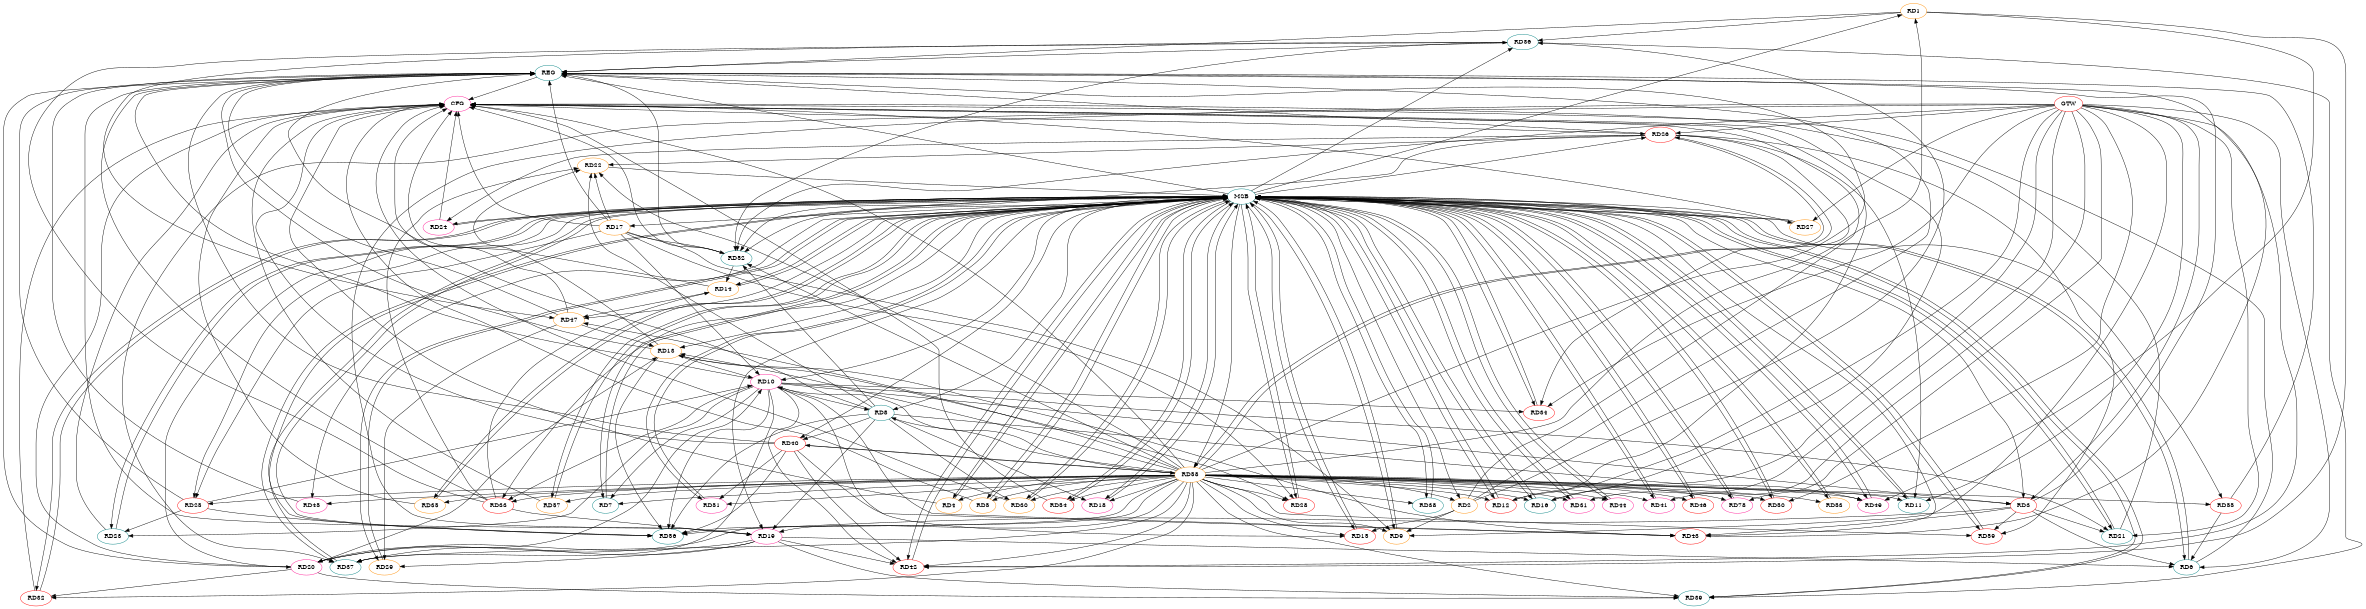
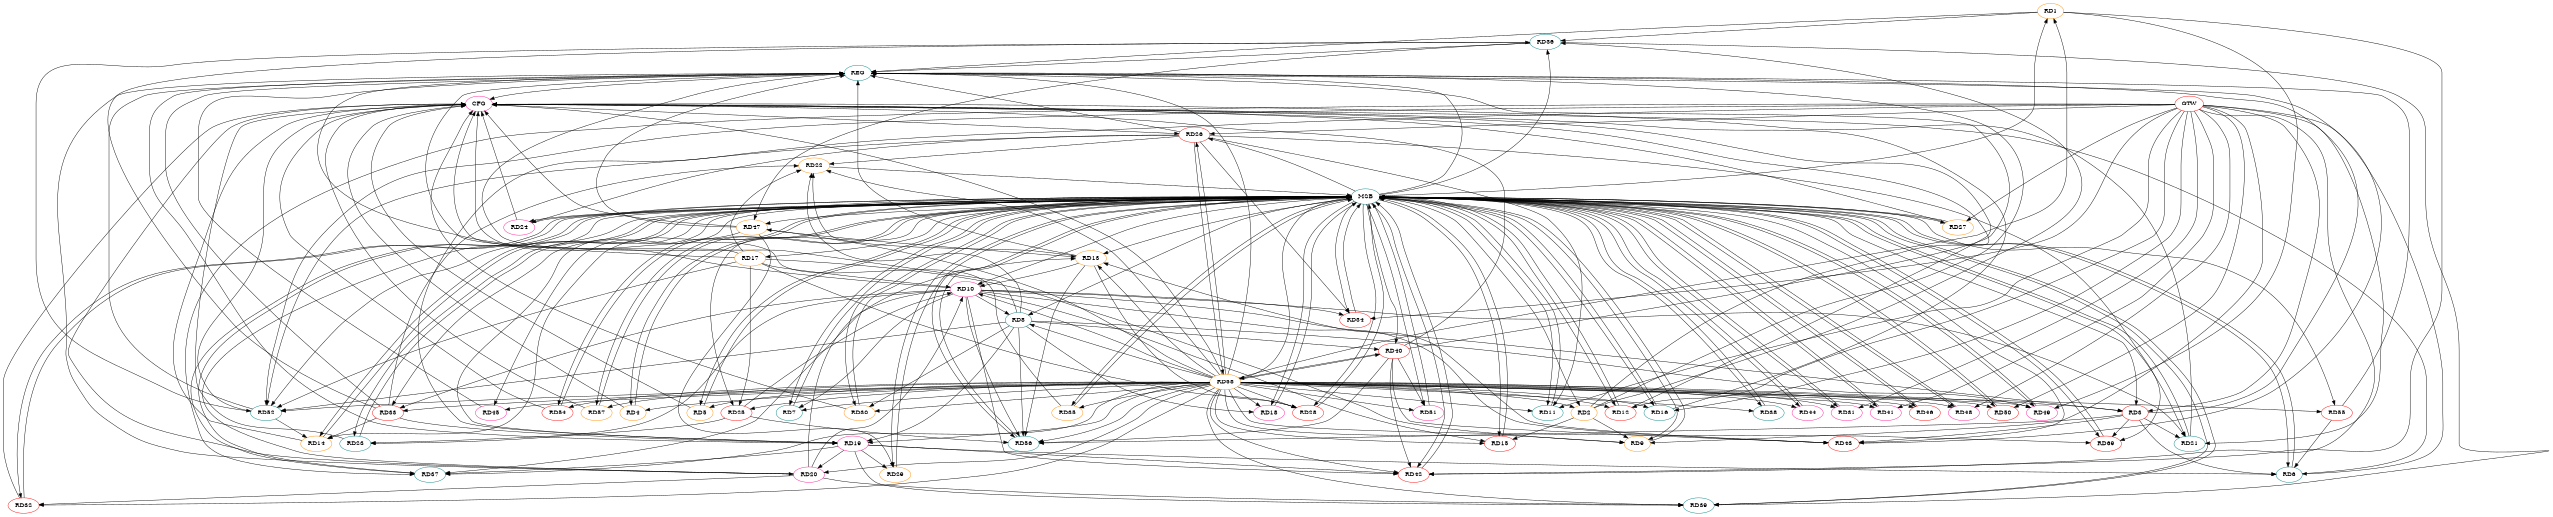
(50, 99) -> none
(648, 304) -> (538, 350)
(1737, 506) -> (1964, 413)
(1834, 506) -> none
(1987, 536) -> (2106, 444)
